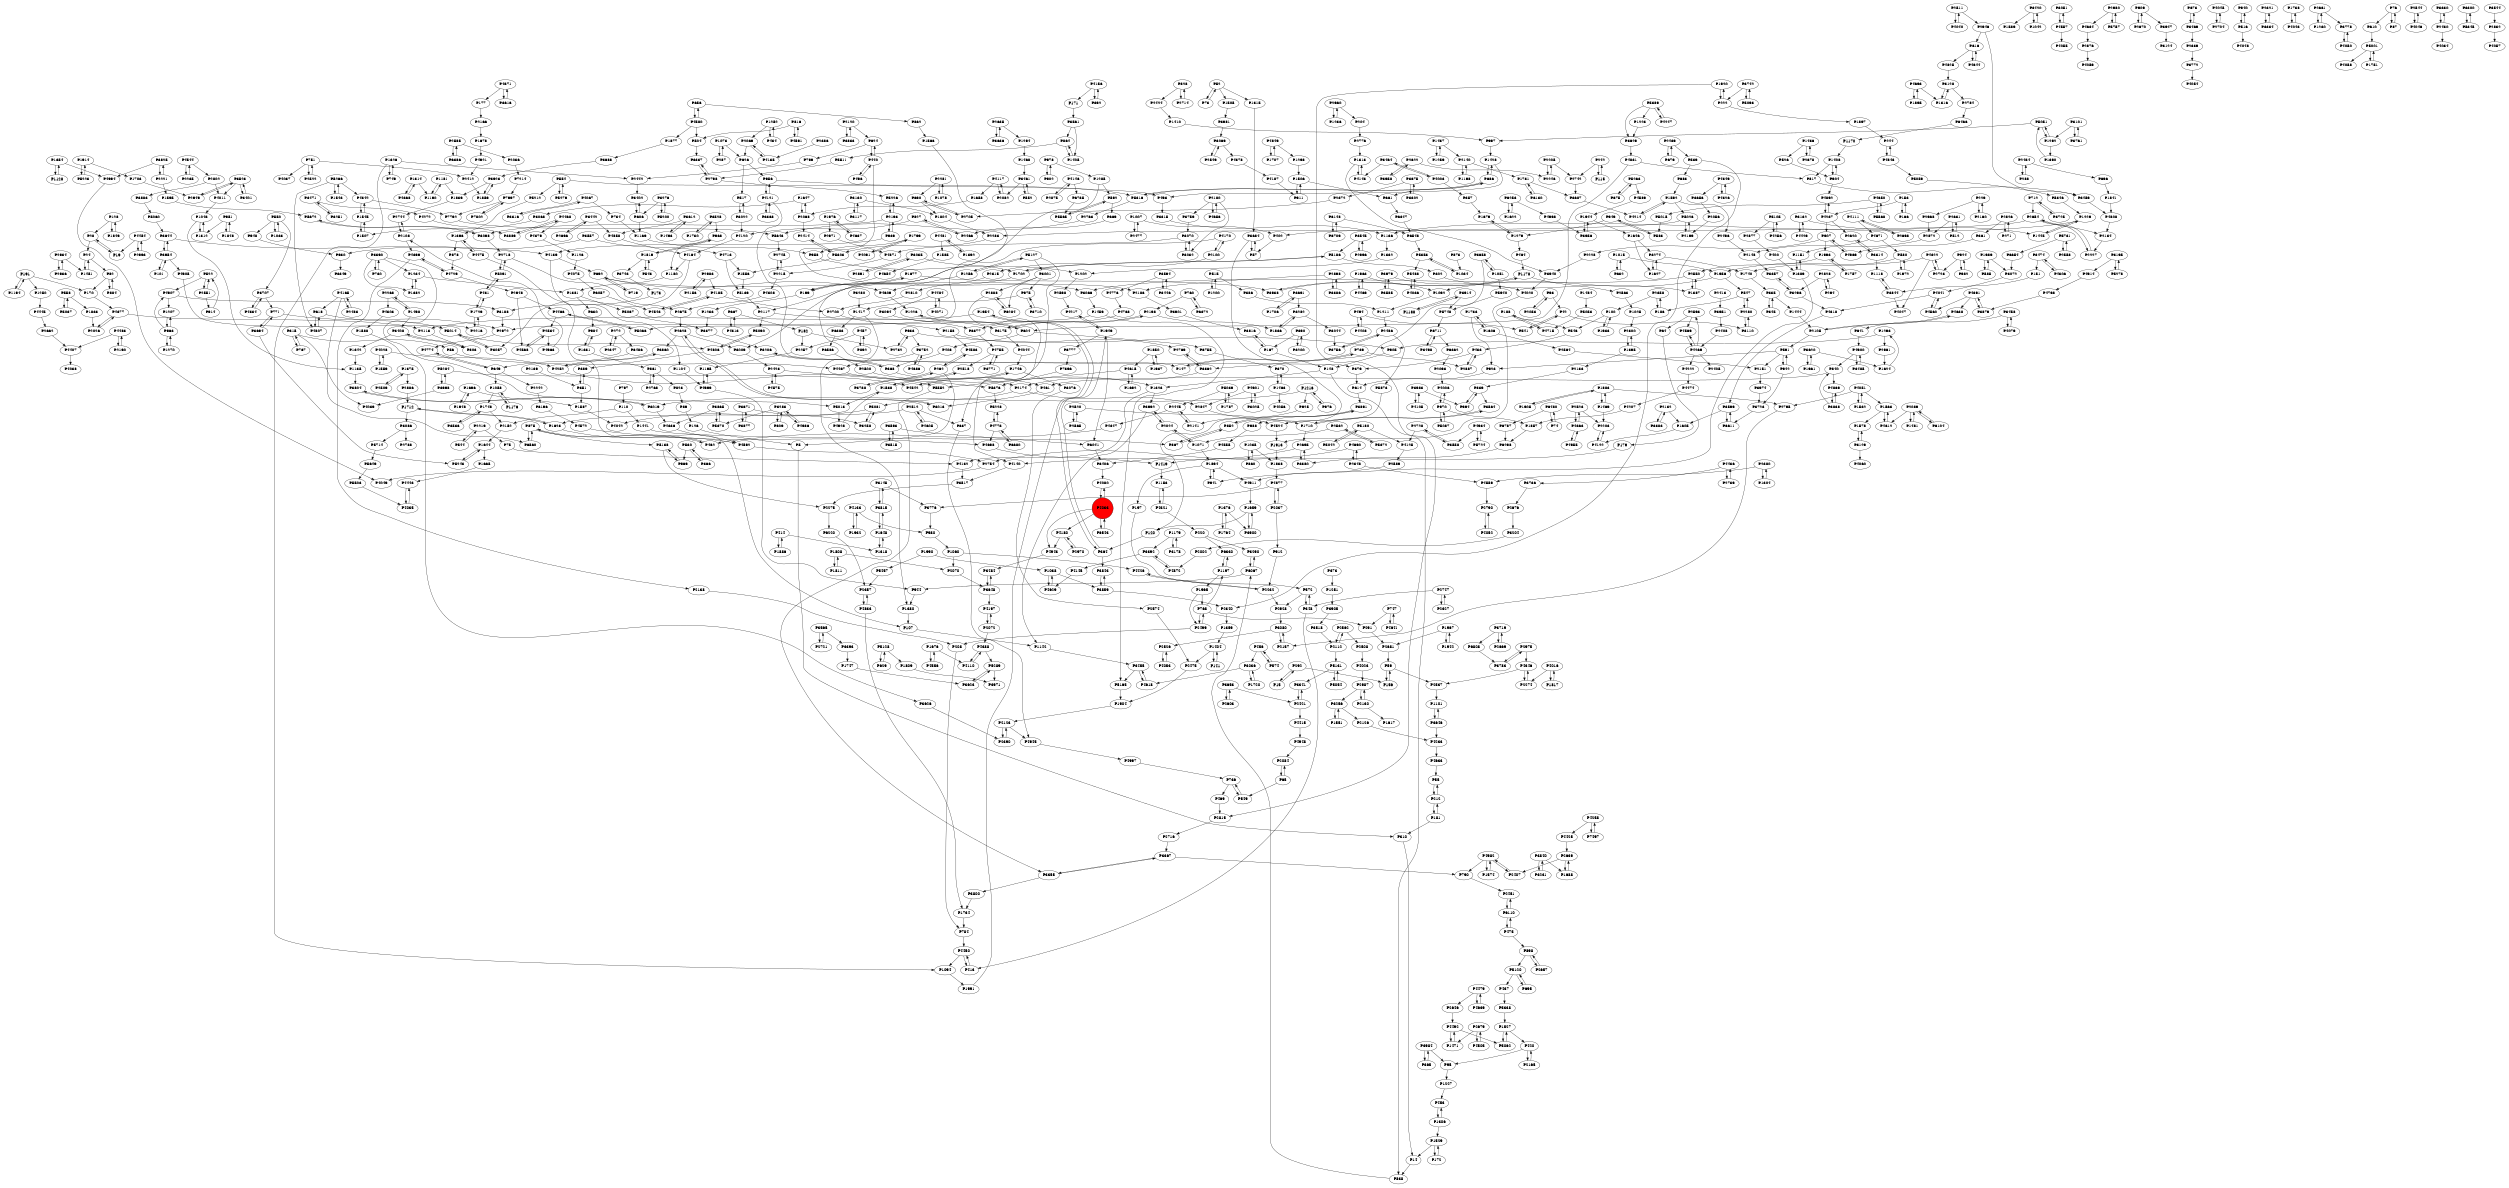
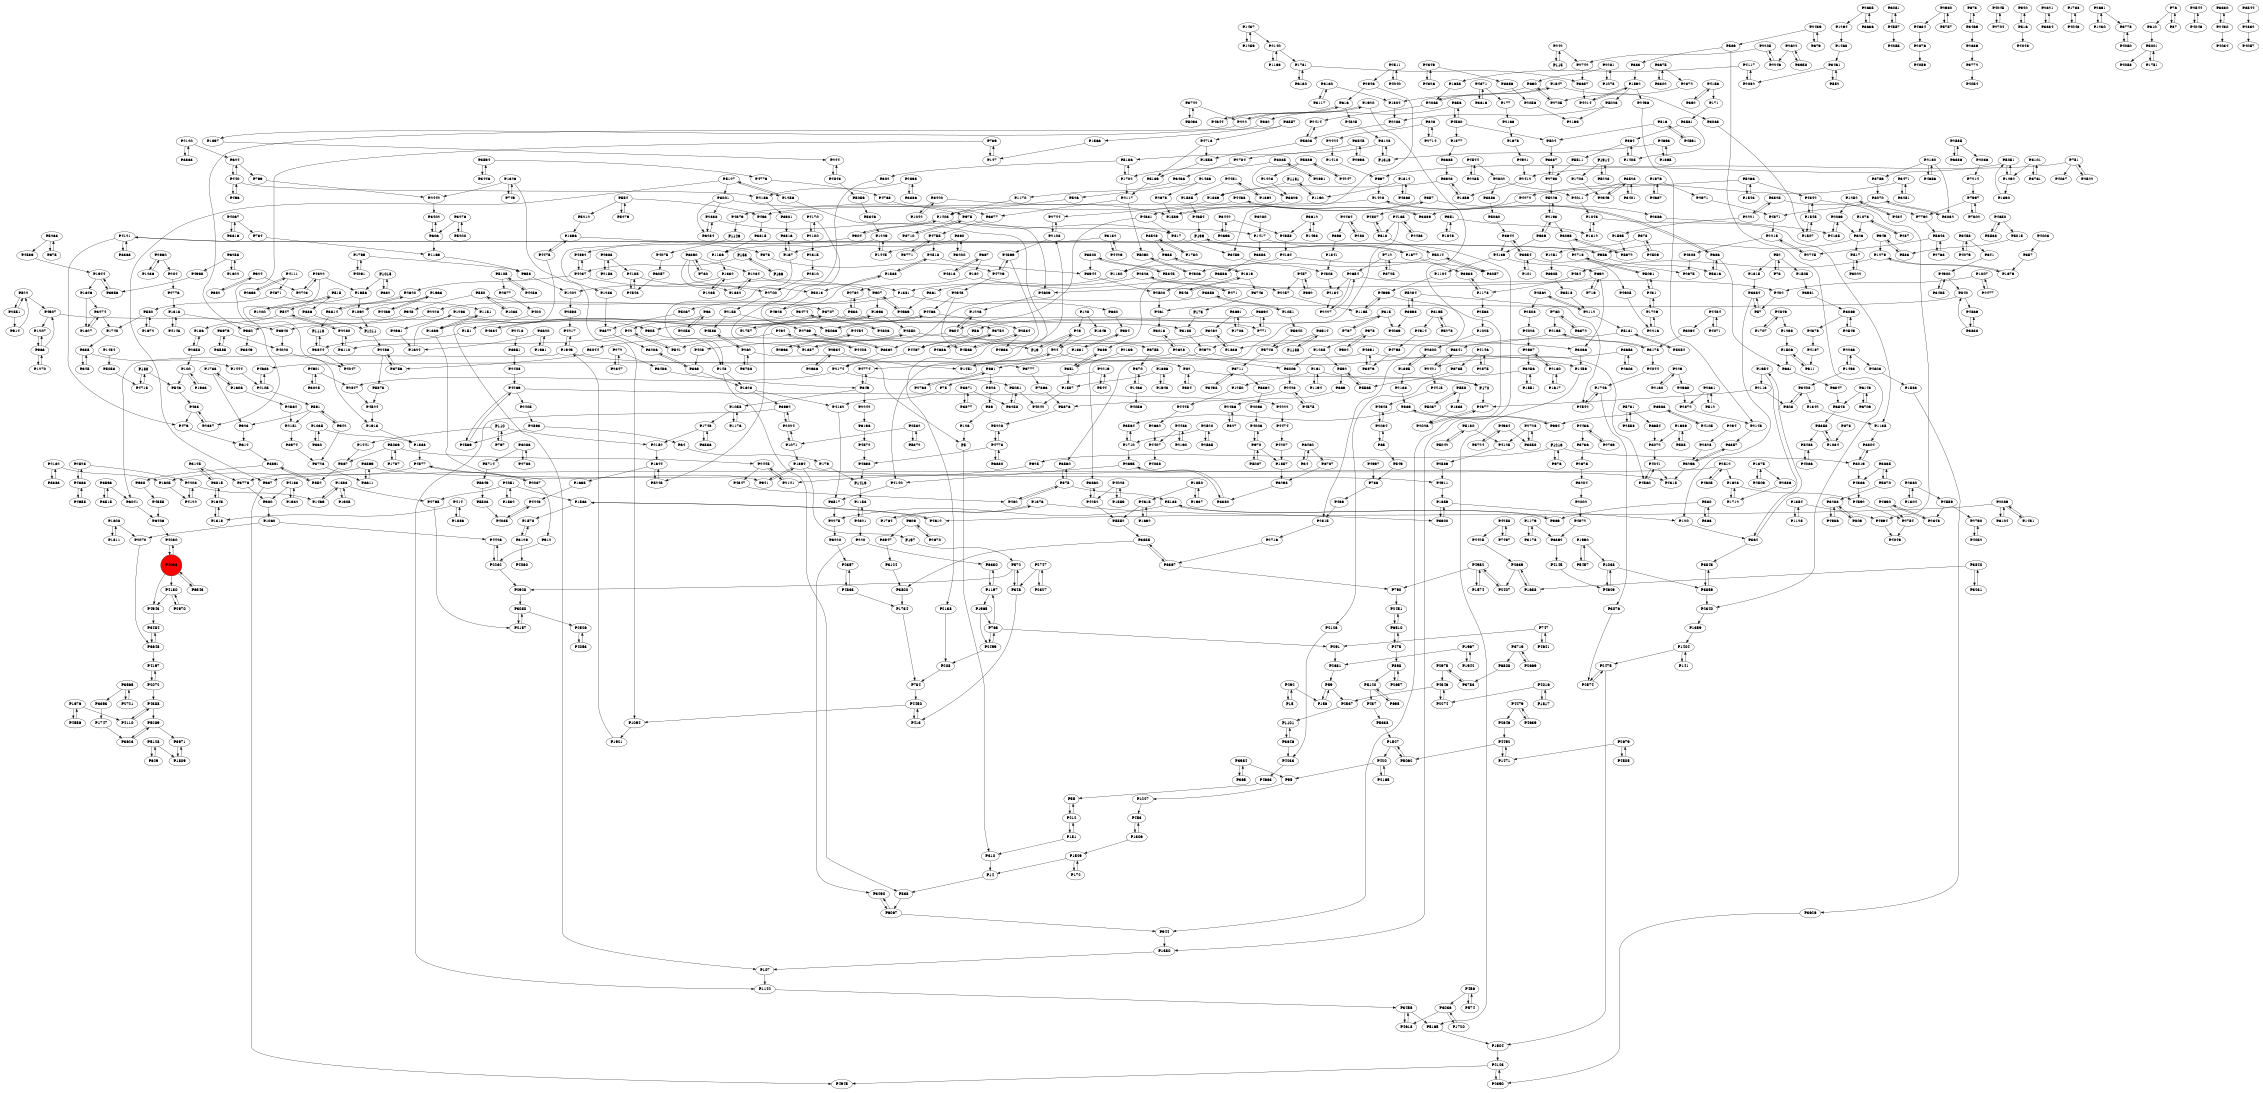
(1810, 152) -> (1166, 206)
(1386, 160) -> none
(1808, 170) -> (981, 209)
none -> (1429, 198)
(1114, 207) -> (1937, 245)
(115, 228) -> (1082, 339)
(1689, 228) -> none
(742, 236) -> none
none -> (1653, 255)
none -> (1090, 274)
(1825, 283) -> none
none -> (709, 293)
(264, 320) -> (1623, 400)
(681, 321) -> none
(745, 324) -> (1392, 360)
(1699, 333) -> (529, 415)
(1766, 347) -> (1050, 474)
(1357, 369) -> (183, 426)
none -> (1556, 380)
(407, 416) -> (526, 456)
(1603, 416) -> (250, 493)
(748, 417) -> (1861, 492)
none -> (1383, 418)
(1554, 426) -> (1304, 464)
none -> (498, 435)
(1201, 435) -> (369, 454)
(1419, 475) -> (1941, 511)
(1159, 561) -> none
none -> (896, 577)
(875, 580) -> (1584, 554)
none -> (1596, 674)
none -> (178, 750)
(1079, 751) -> none
(1235, 789) -> none
(1509, 913) -> (1396, 628)
(969, 989) -> (617, 742)
